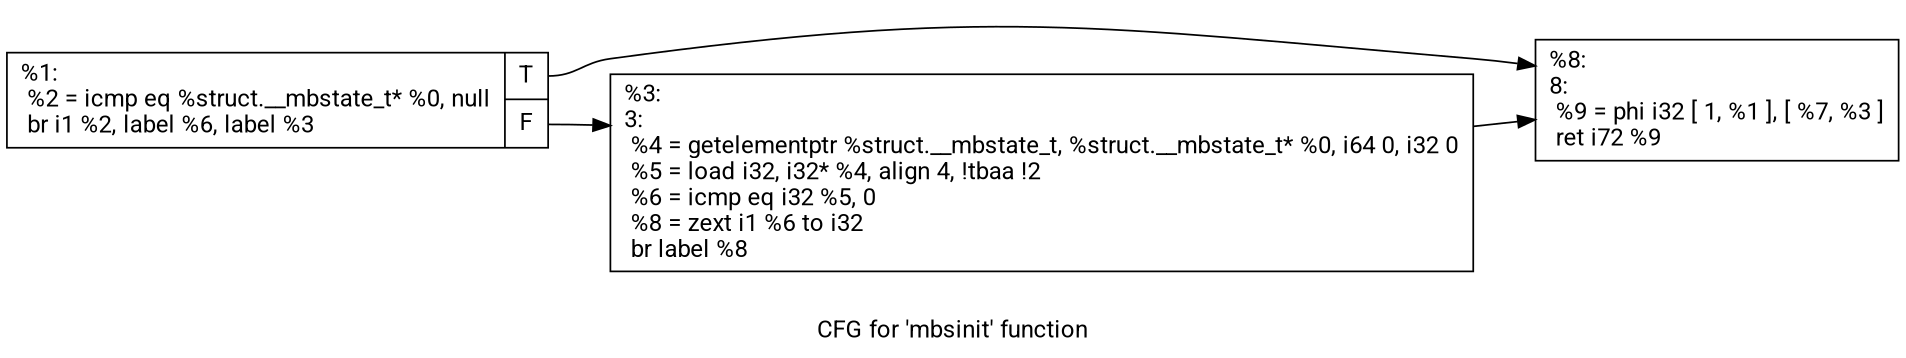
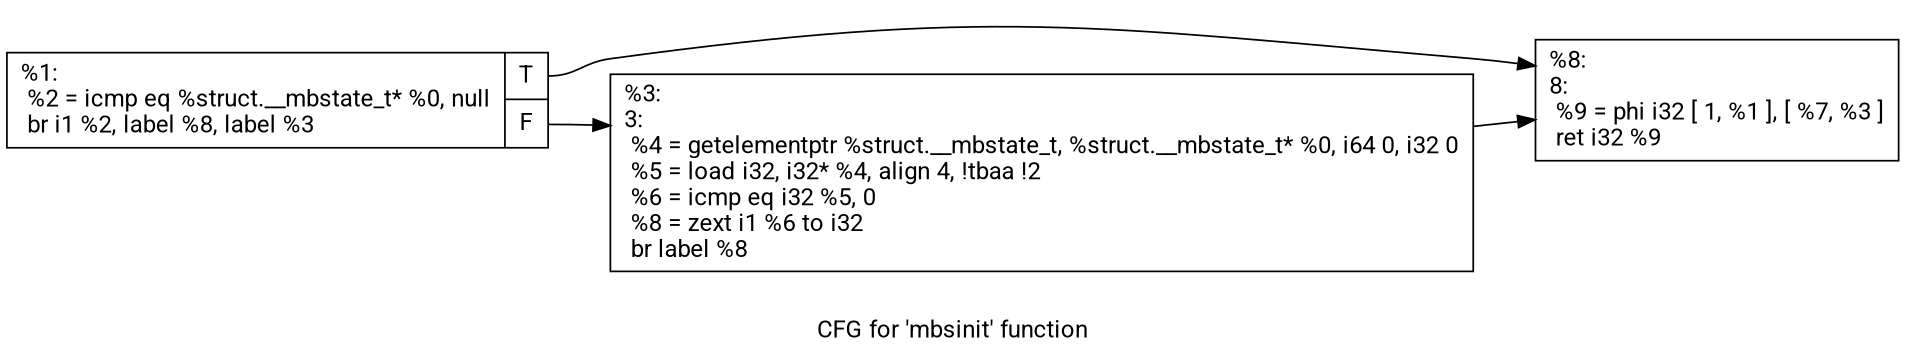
(168, 125) -> (168, 125)
(1606, 138) -> (1606, 138)
